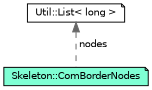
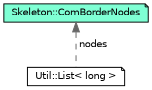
(76, 50) -> (76, 50)
